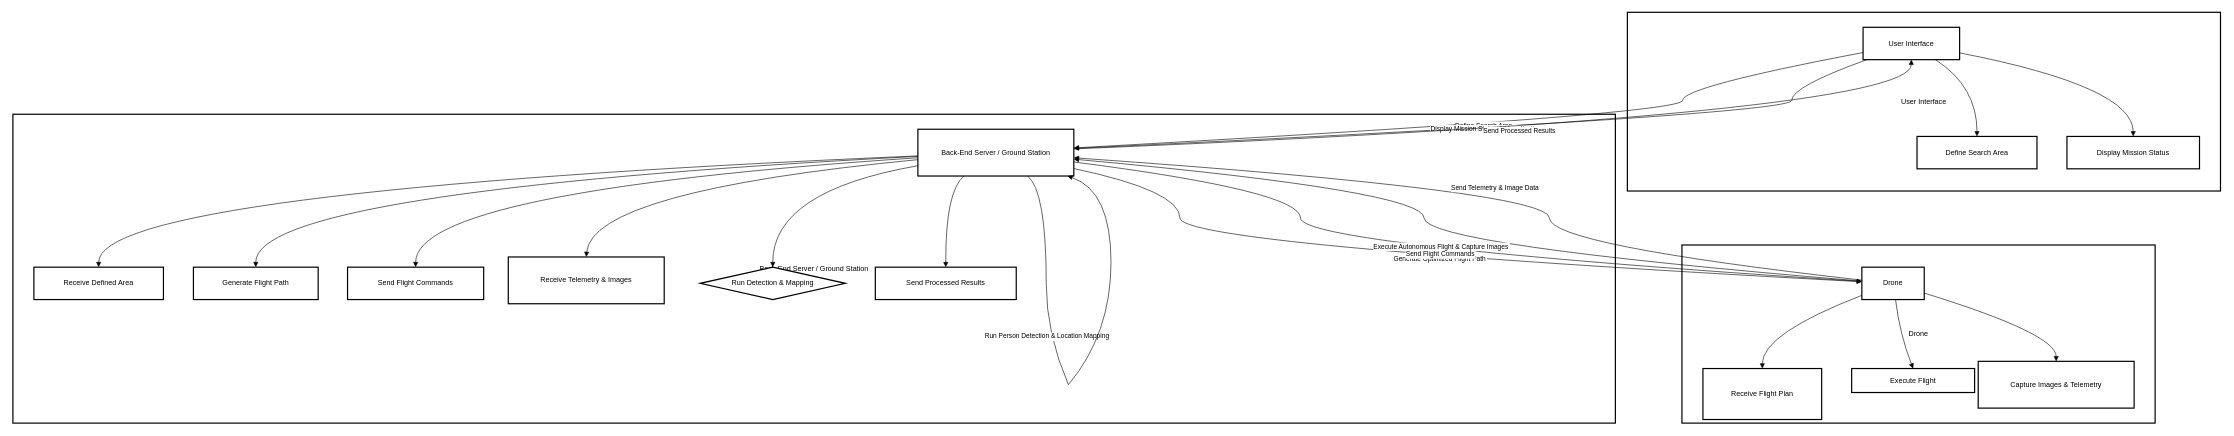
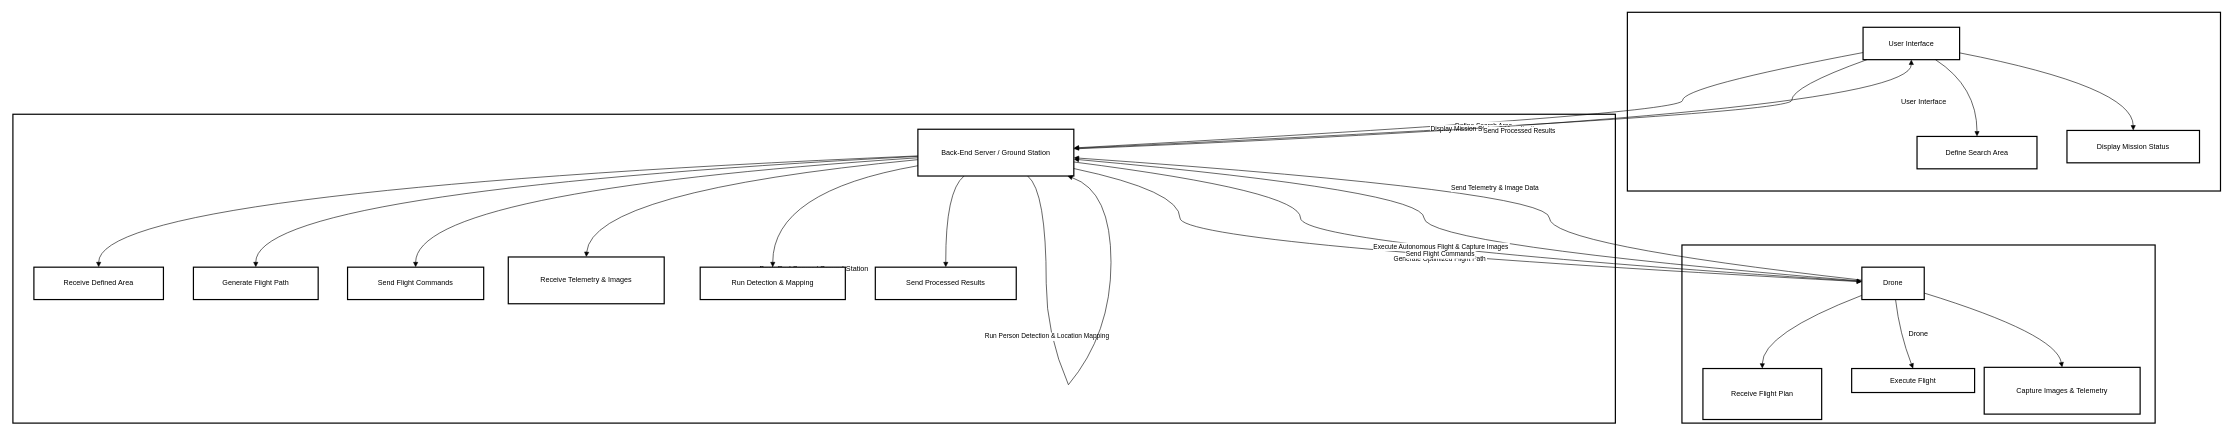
(2134, 153) -> (2134, 147)
(773, 284) -> (773, 284)
(2057, 385) -> (2063, 391)
